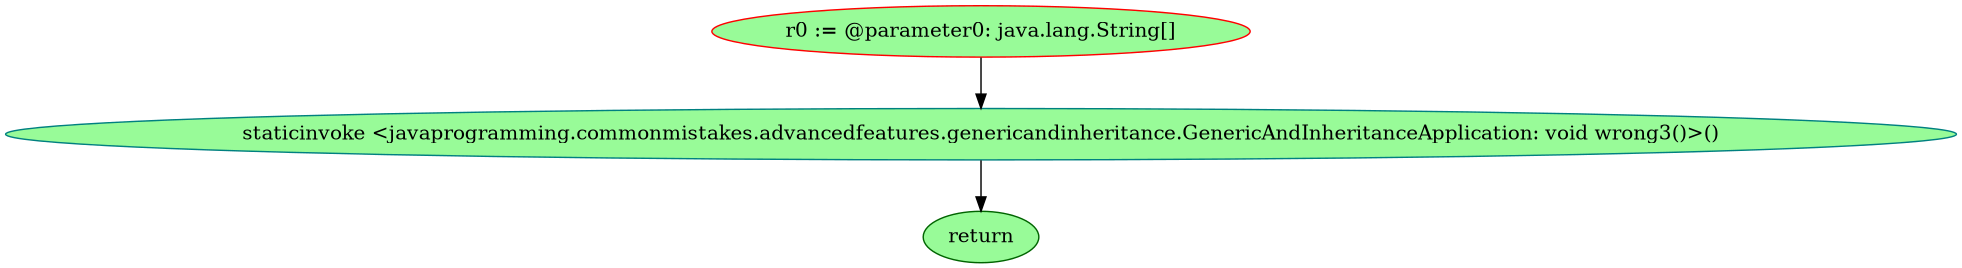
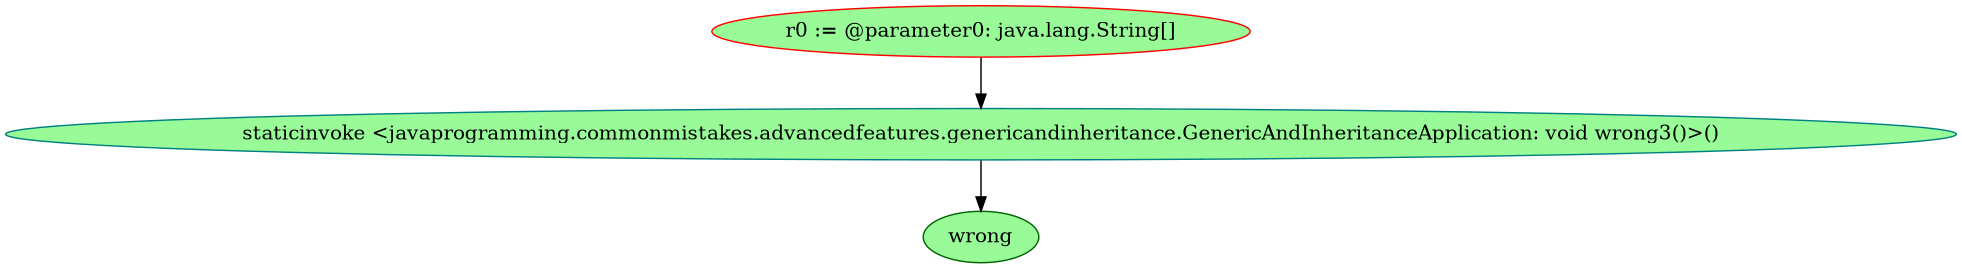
(981, 237) -> (981, 237)
